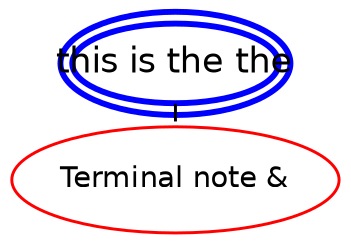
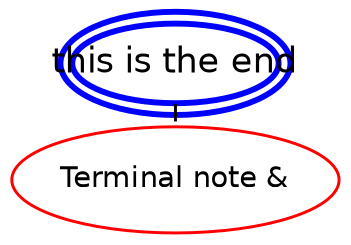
(175, 63) -> (175, 63)
